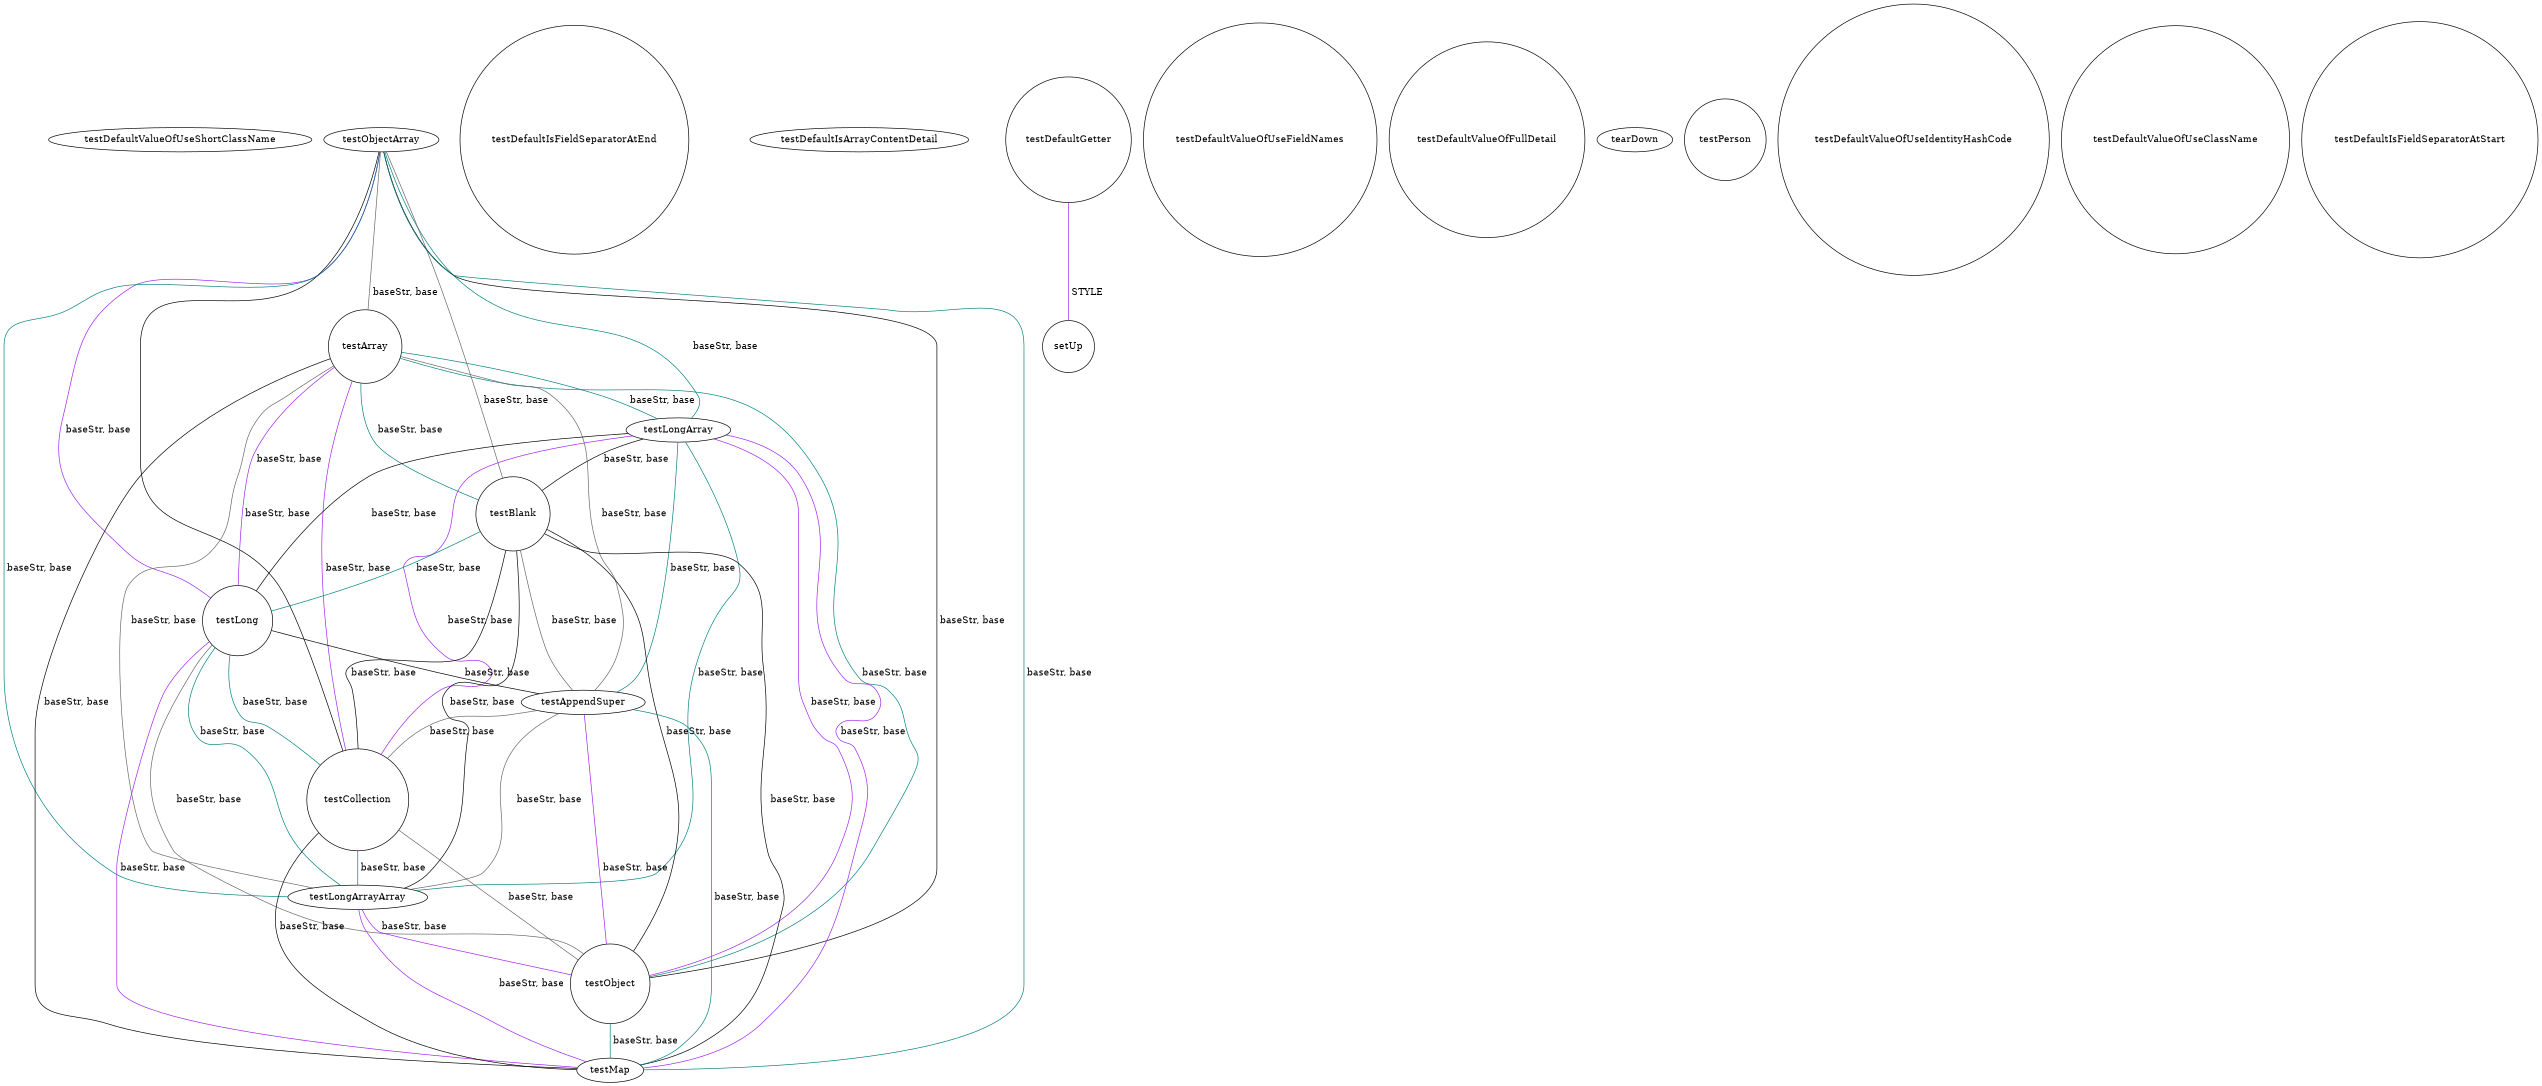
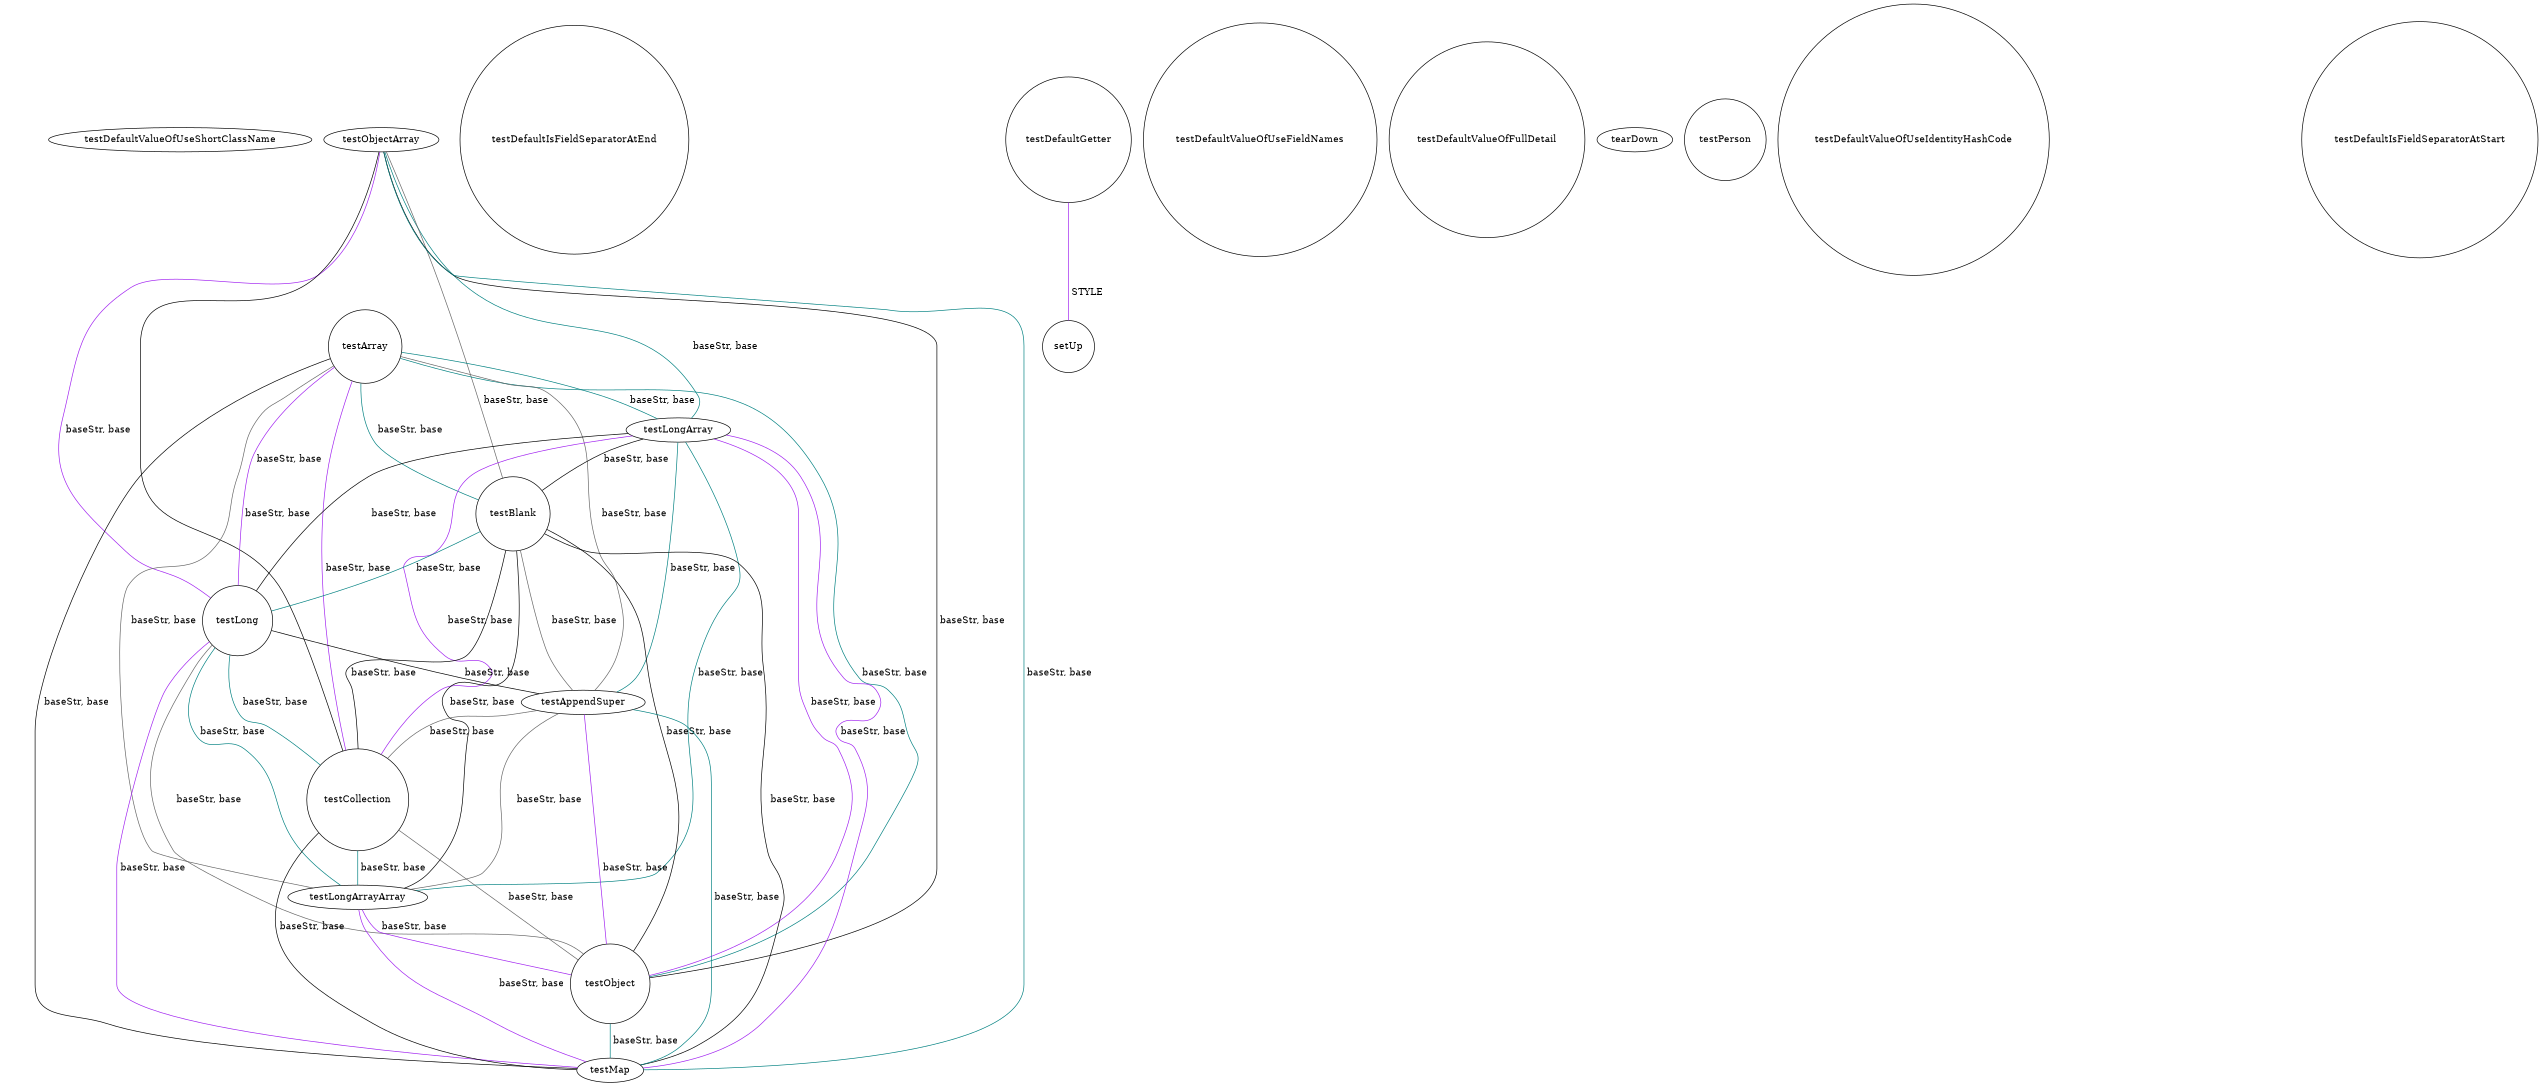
(859, 140) -> none
(2176, 140) -> none
(374, 231) -> none
(4, 477) -> none
